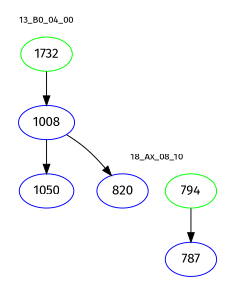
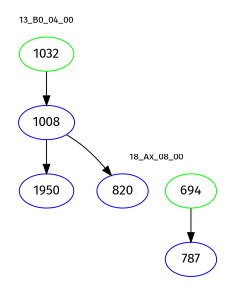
(47, 54) -> (47, 54)
(157, 157) -> (157, 157)
(47, 191) -> (47, 191)
(191, 191) -> (191, 191)
